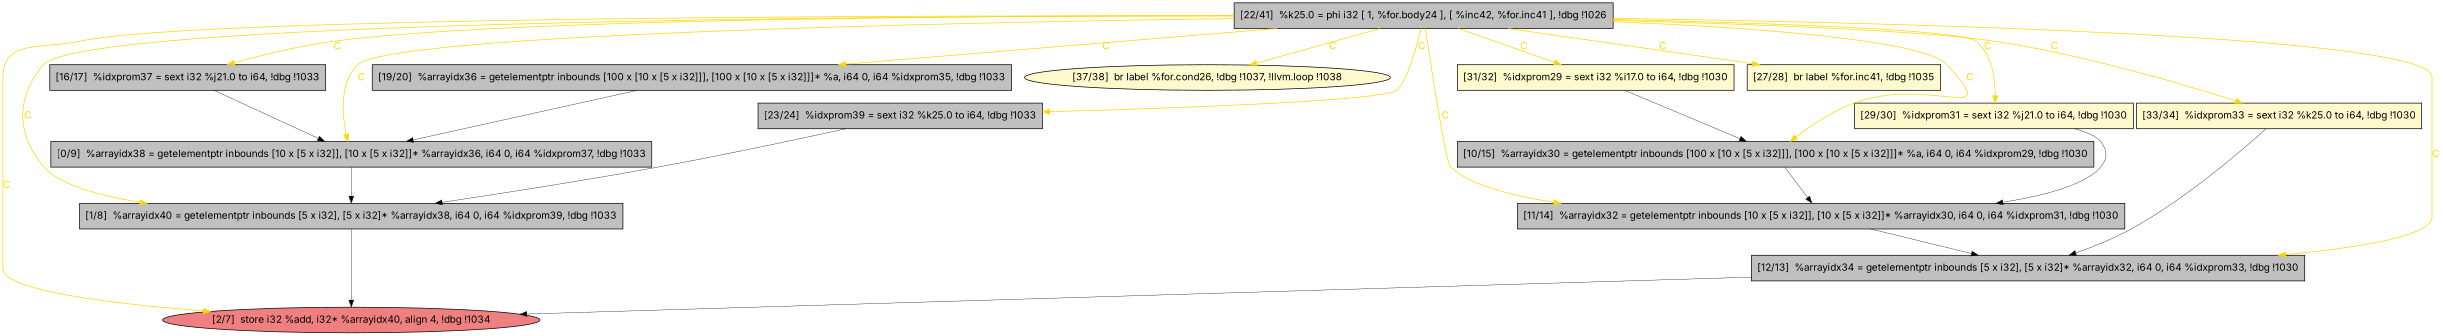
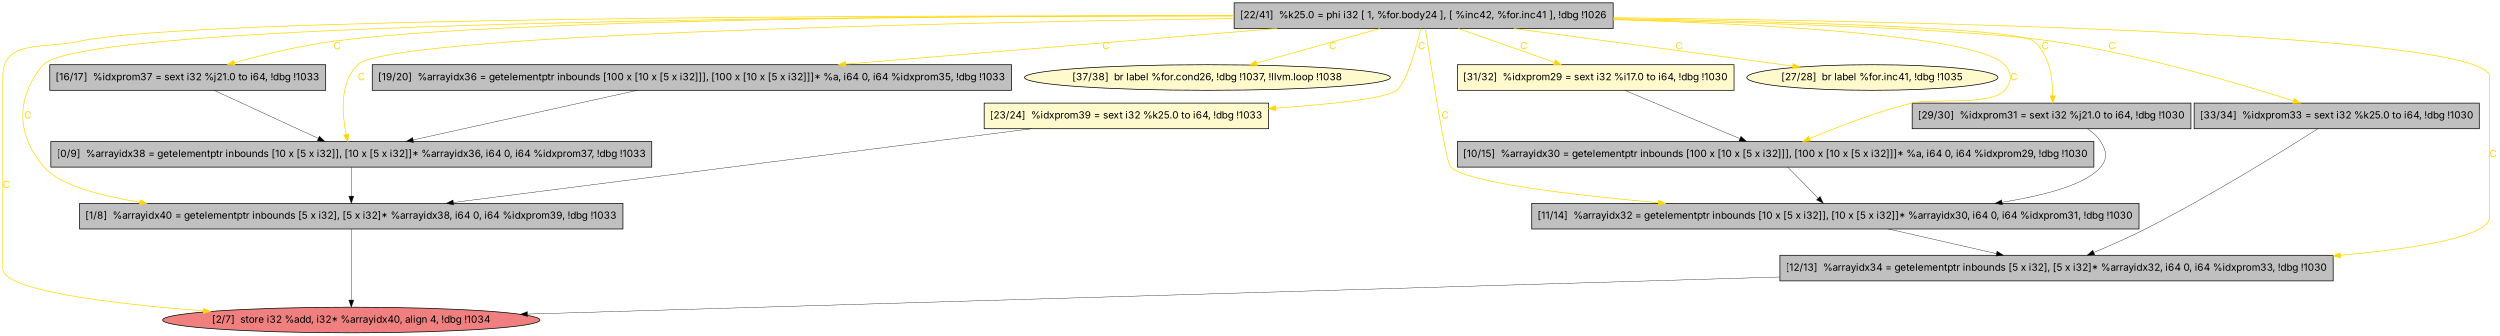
(1844, 78) -> (1872, 78)
(900, 116) -> (1126, 116)
(1994, 116) -> (2052, 116)
(2279, 116) -> (2337, 116)
